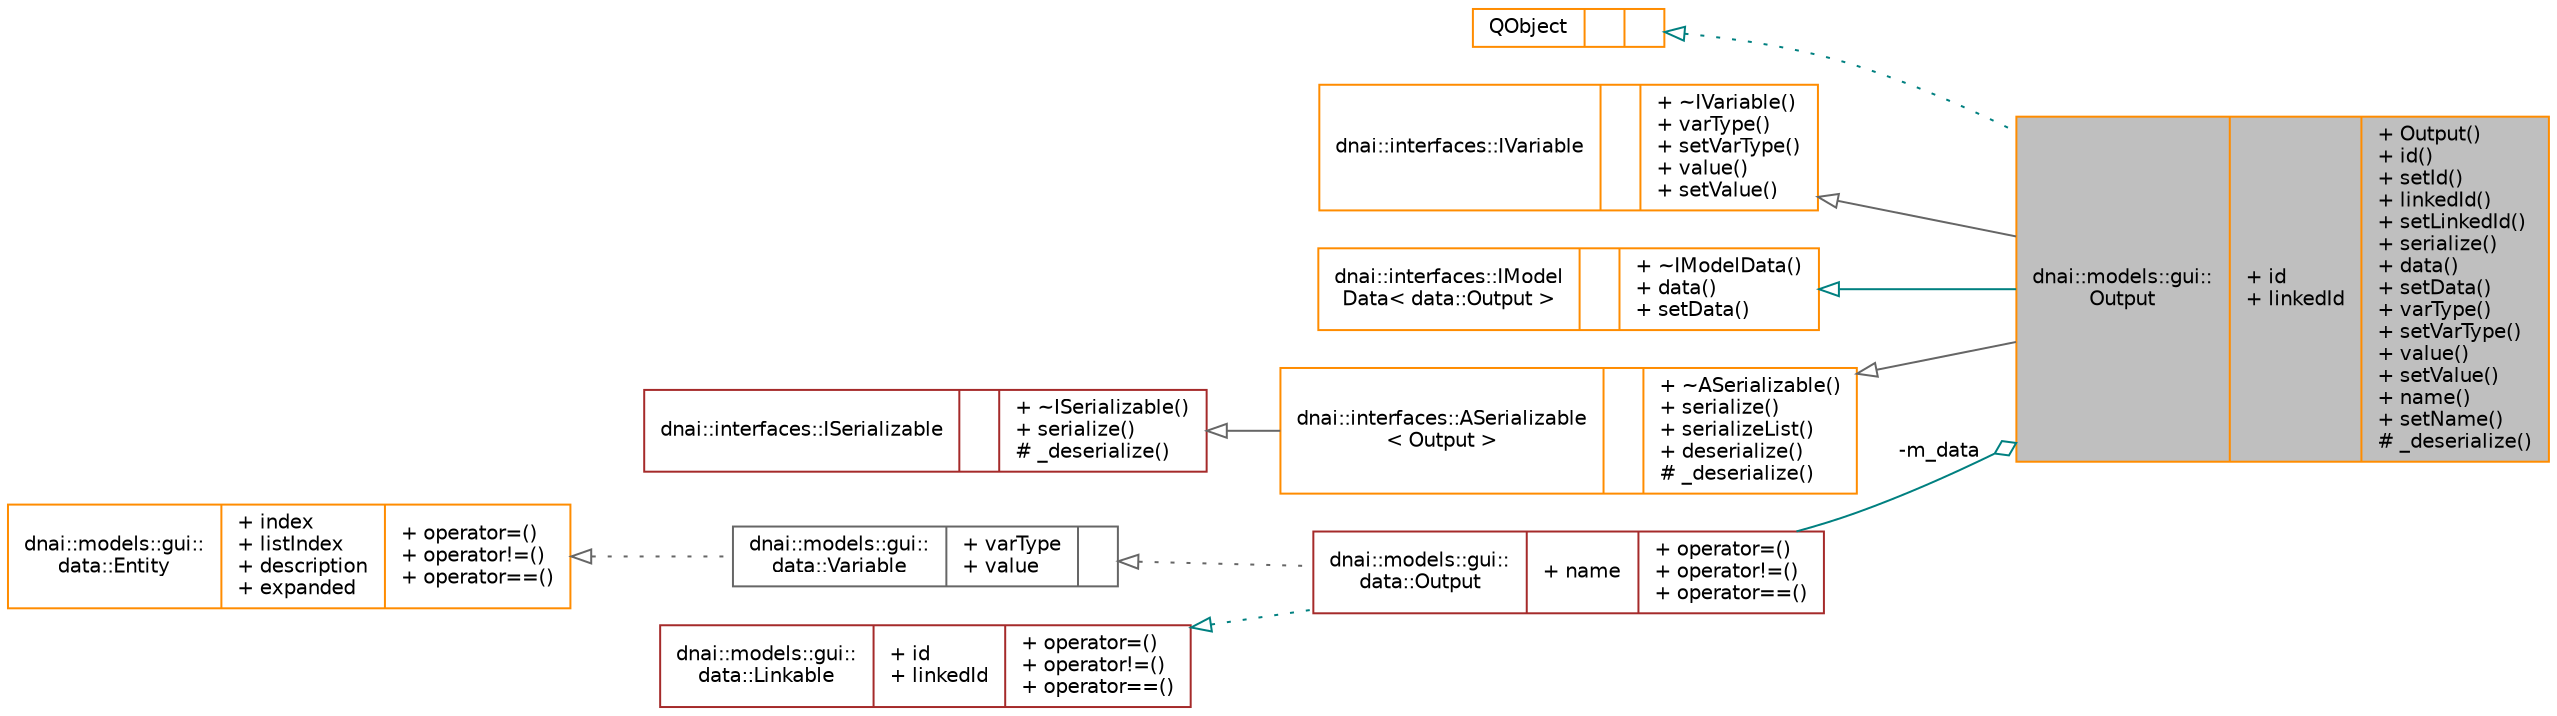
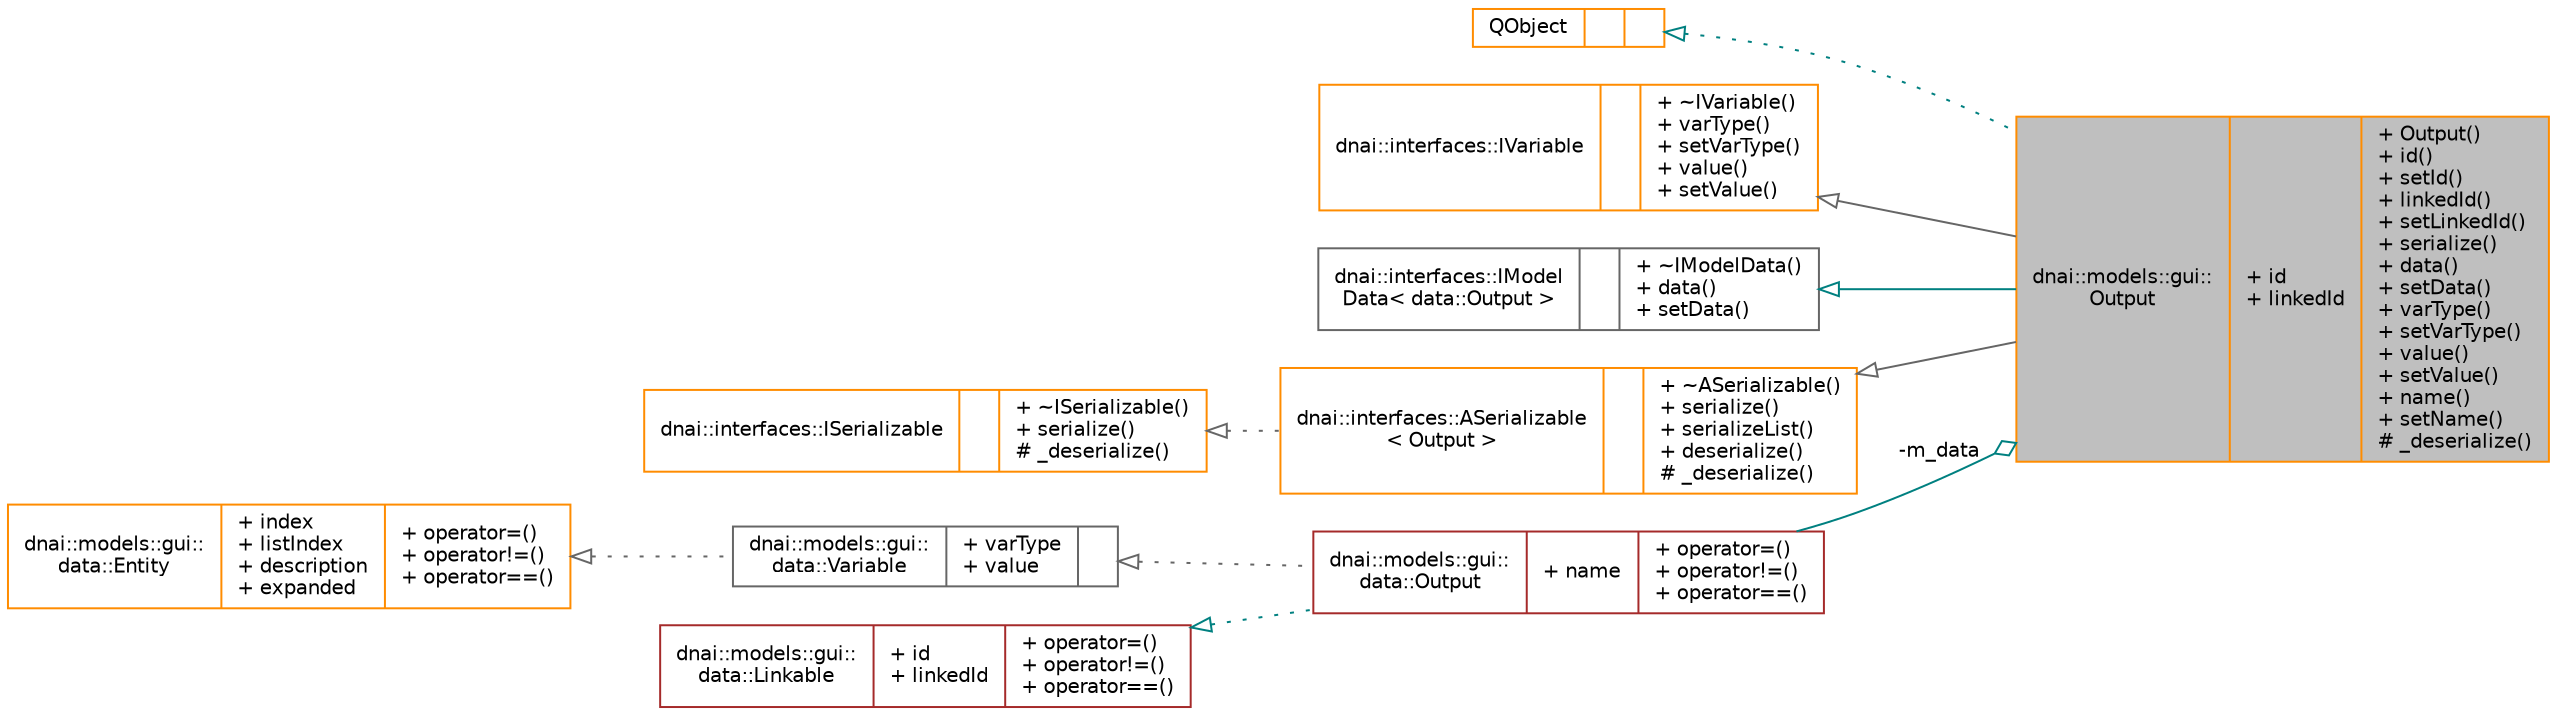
(1569, 289) -> (1569, 289)
(925, 431) -> (925, 431)
(1254, 431) -> (1254, 431)
